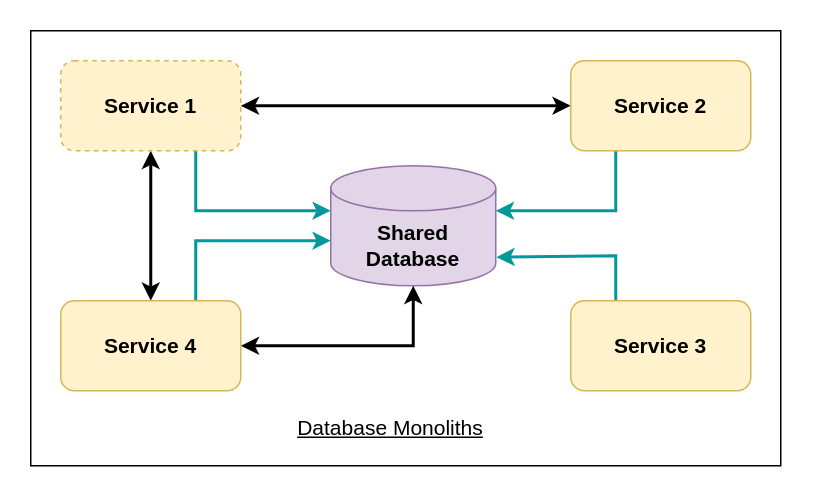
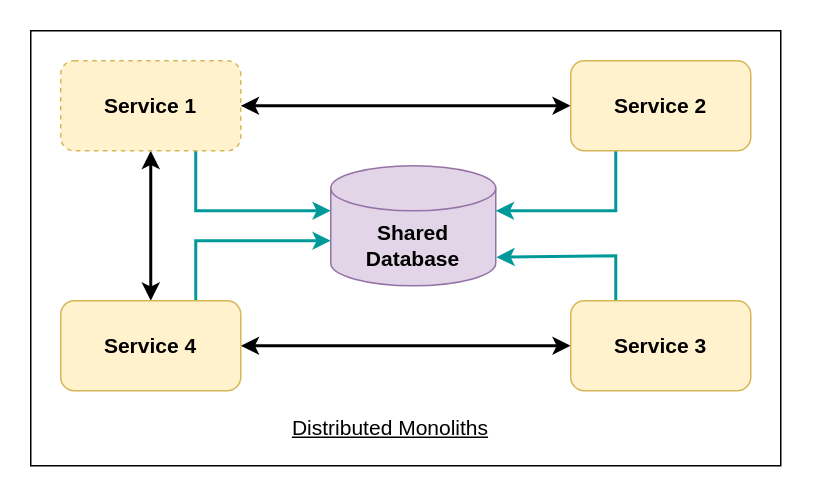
(413, 322) -> (485, 346)
(391, 428) -> (391, 428)
